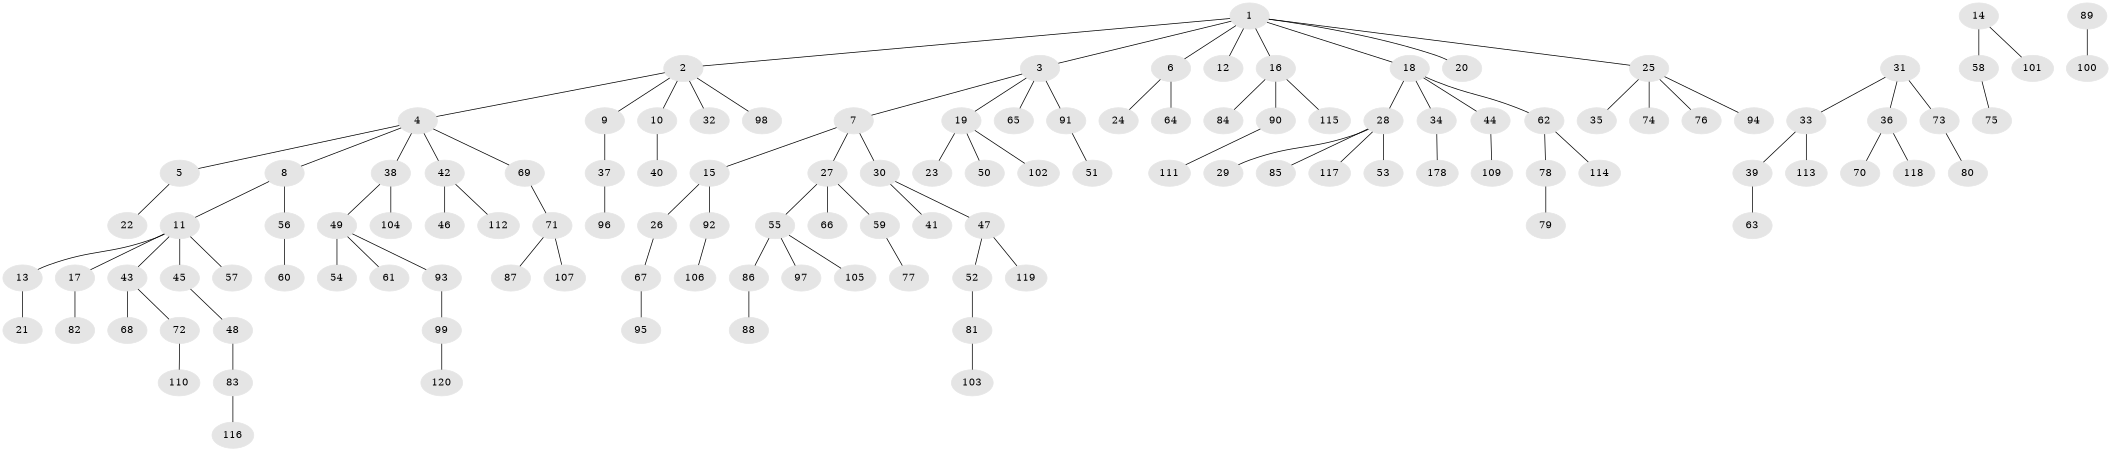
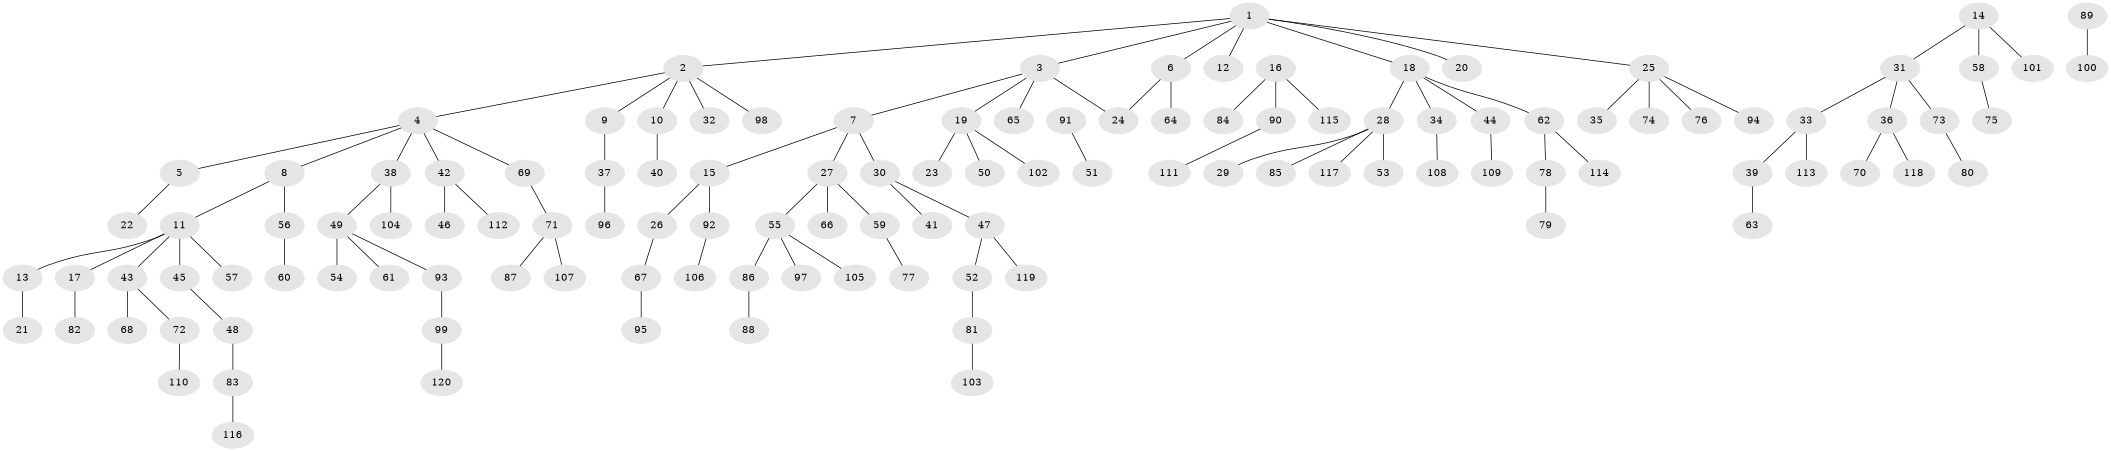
(1263, 42) -> none
none -> (1939, 42)
(1053, 95) -> (1079, 95)
(1437, 173) -> (1437, 173)
